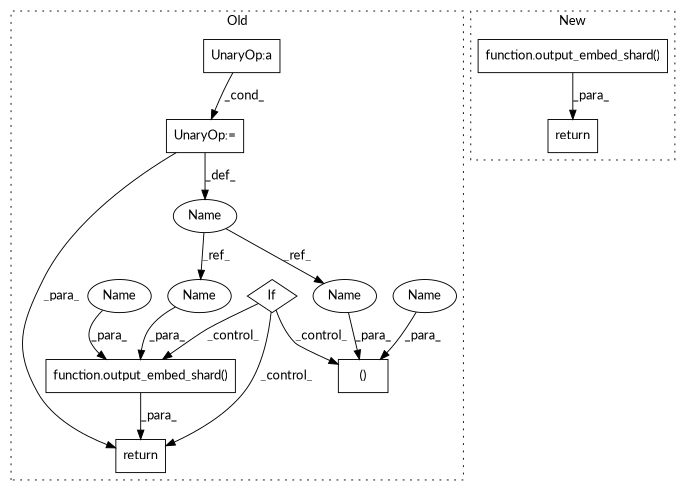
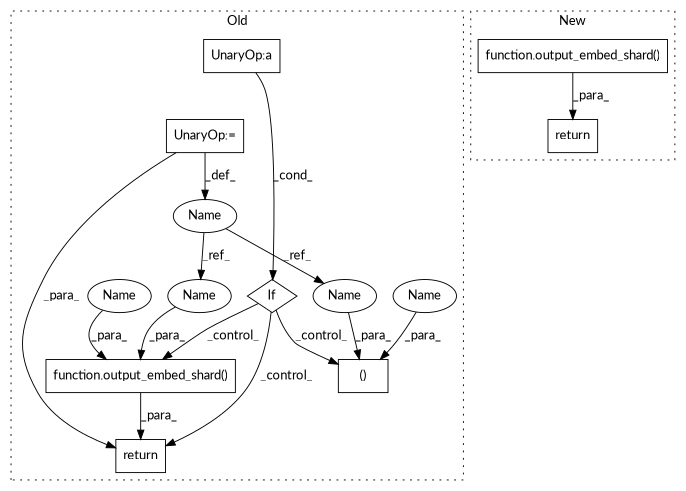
(223, 91) -> (273, 170)
